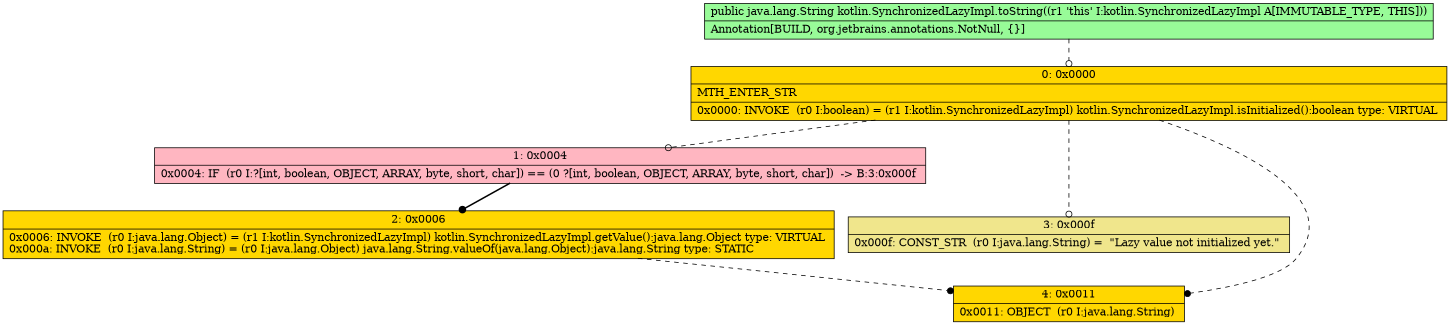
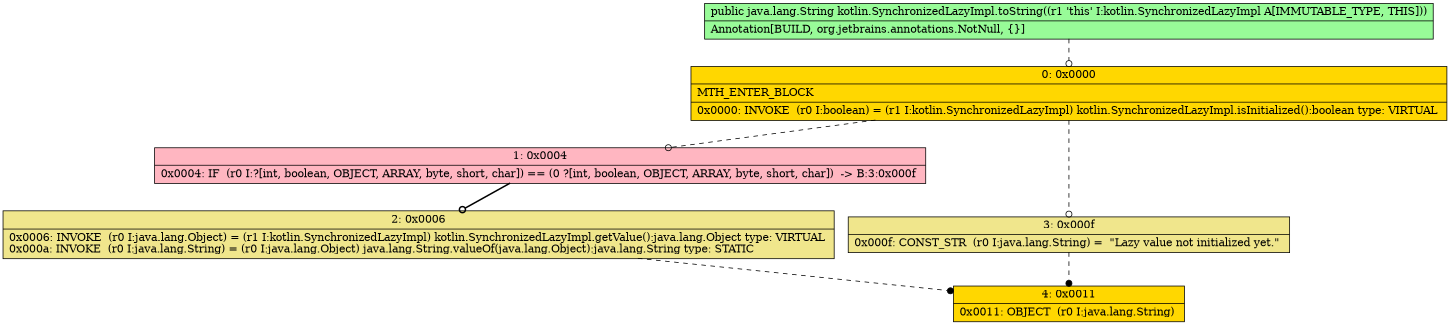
(747, 93) -> (756, 93)
(488, 196) -> (488, 196)
(1302, 206) -> (1069, 266)
(419, 235) -> (419, 235)
